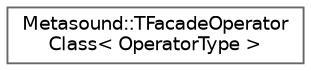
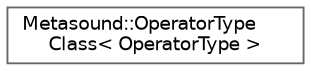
(156, 35) -> (156, 35)
